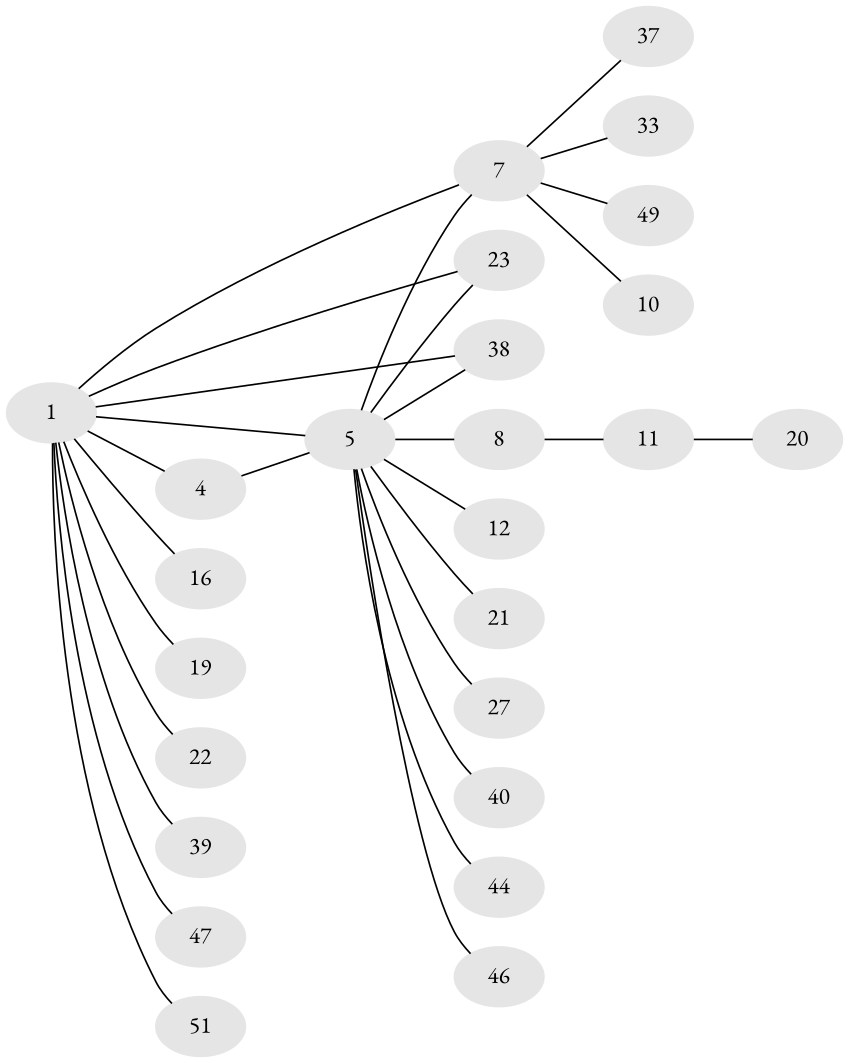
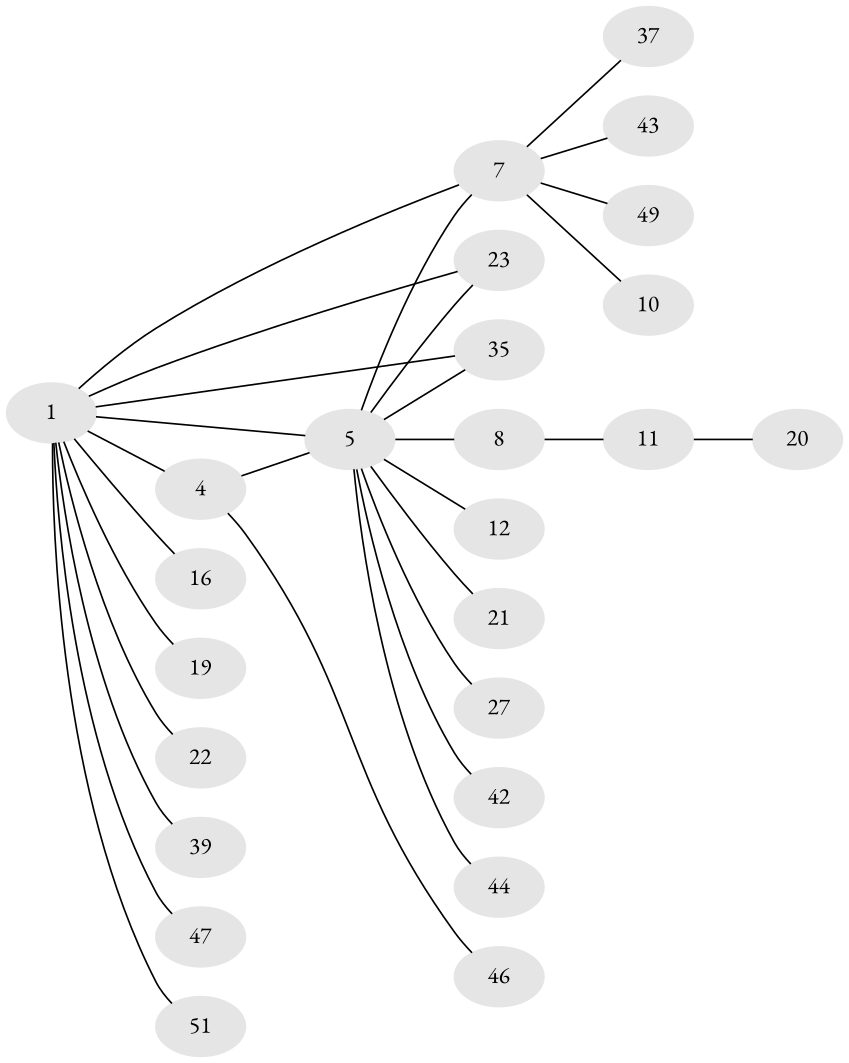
(648, 126) -> (648, 126)
(499, 350) -> (499, 350)
(403, 754) -> (350, 733)
(499, 798) -> (499, 798)
